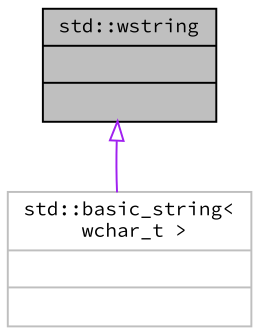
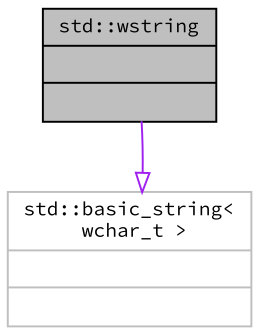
(116, 167) -> (143, 147)
